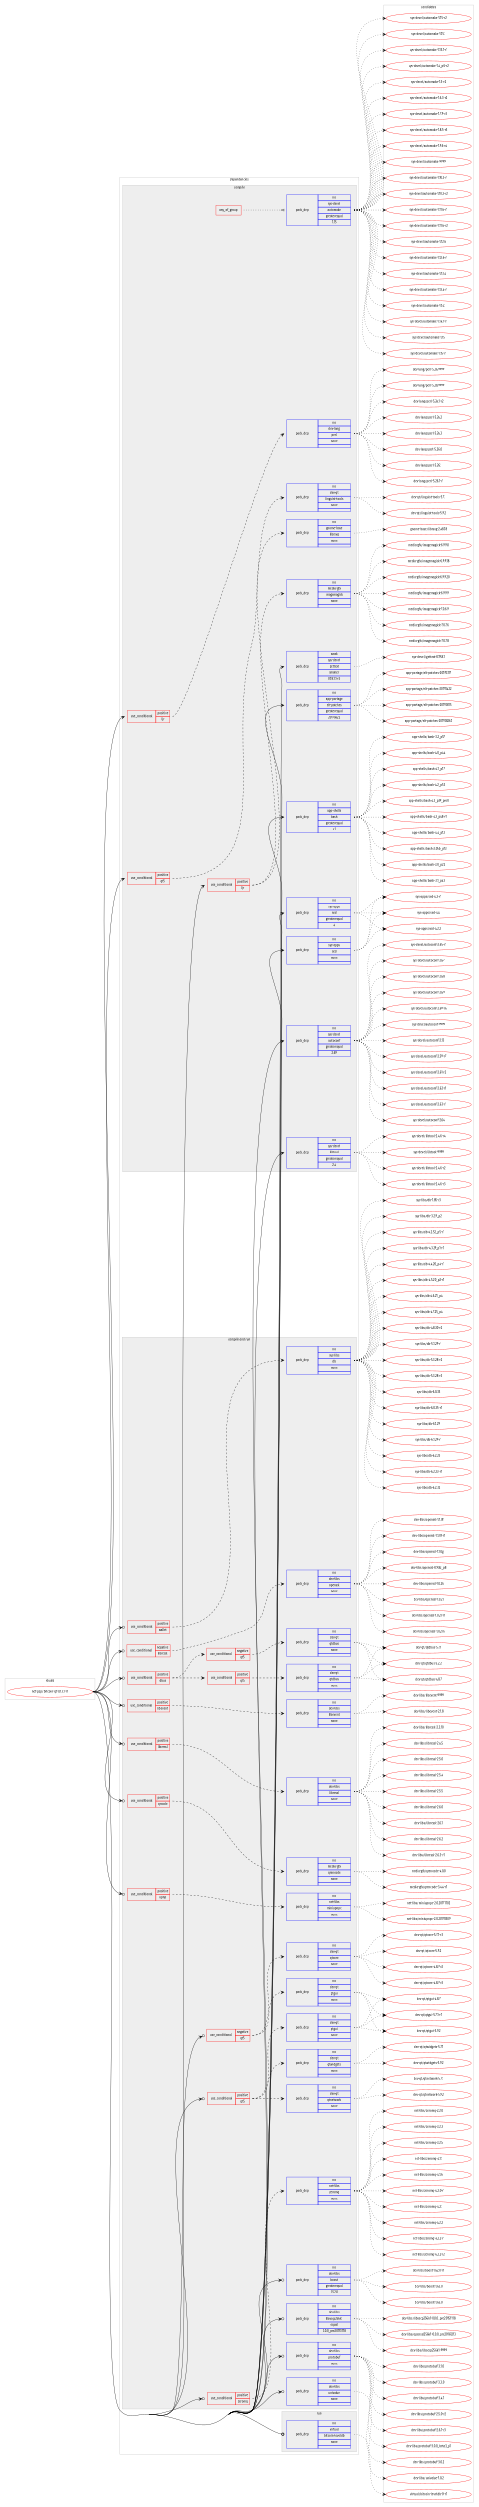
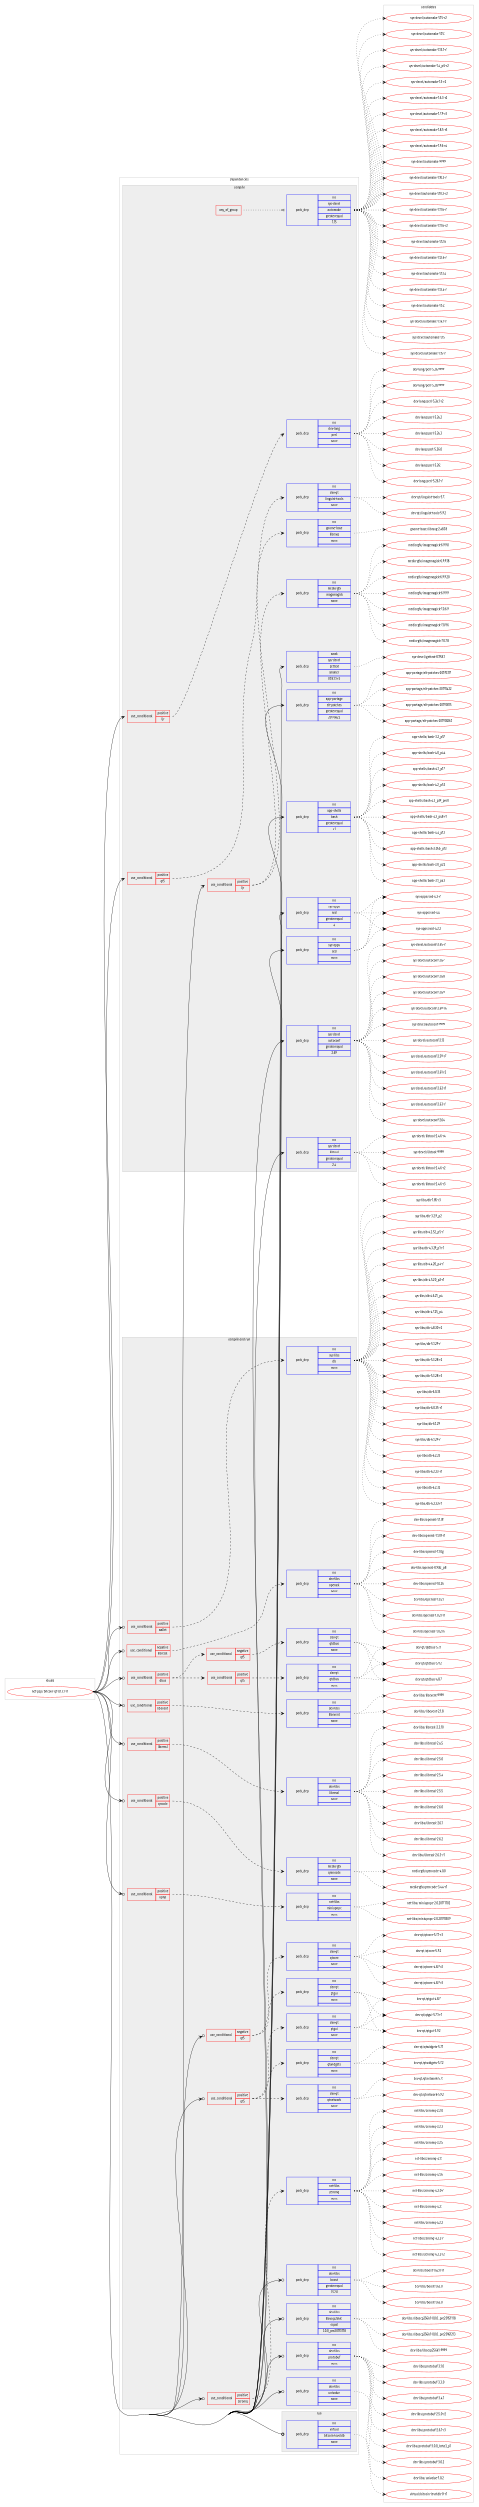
(429, 625) -> (429, 625)
none -> (429, 1504)
(429, 1664) -> (429, 1664)
(429, 2063) -> (429, 2063)
(429, 2335) -> (429, 2335)
